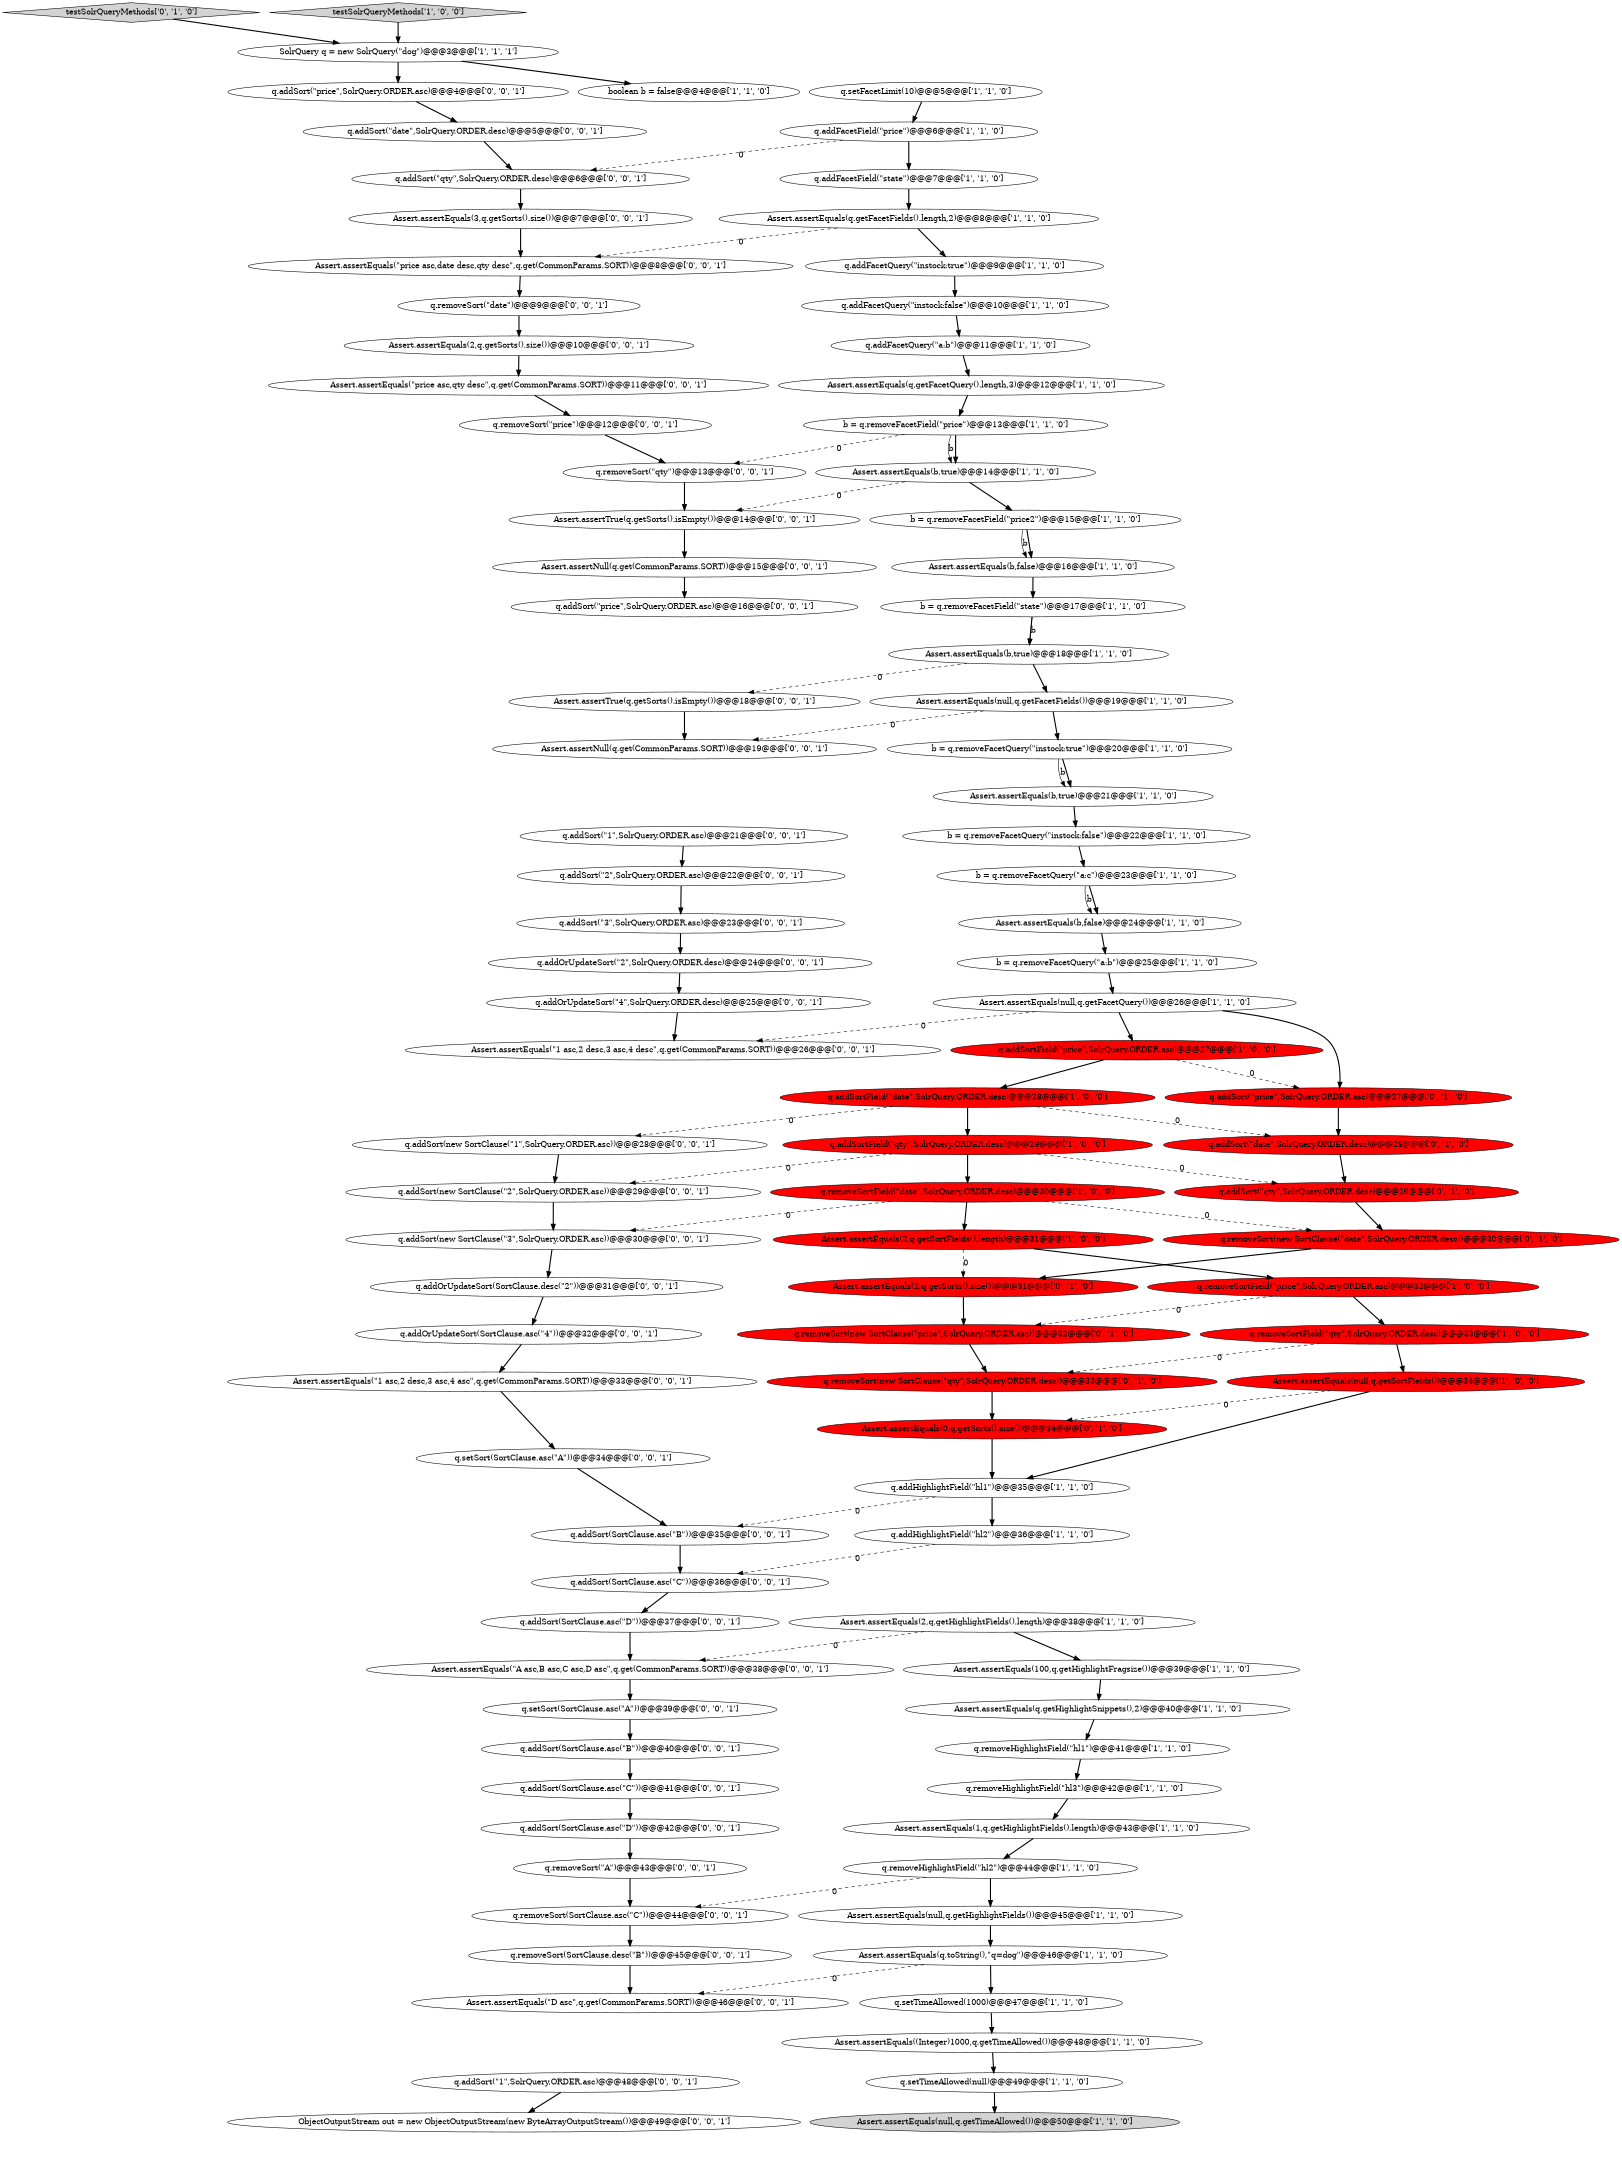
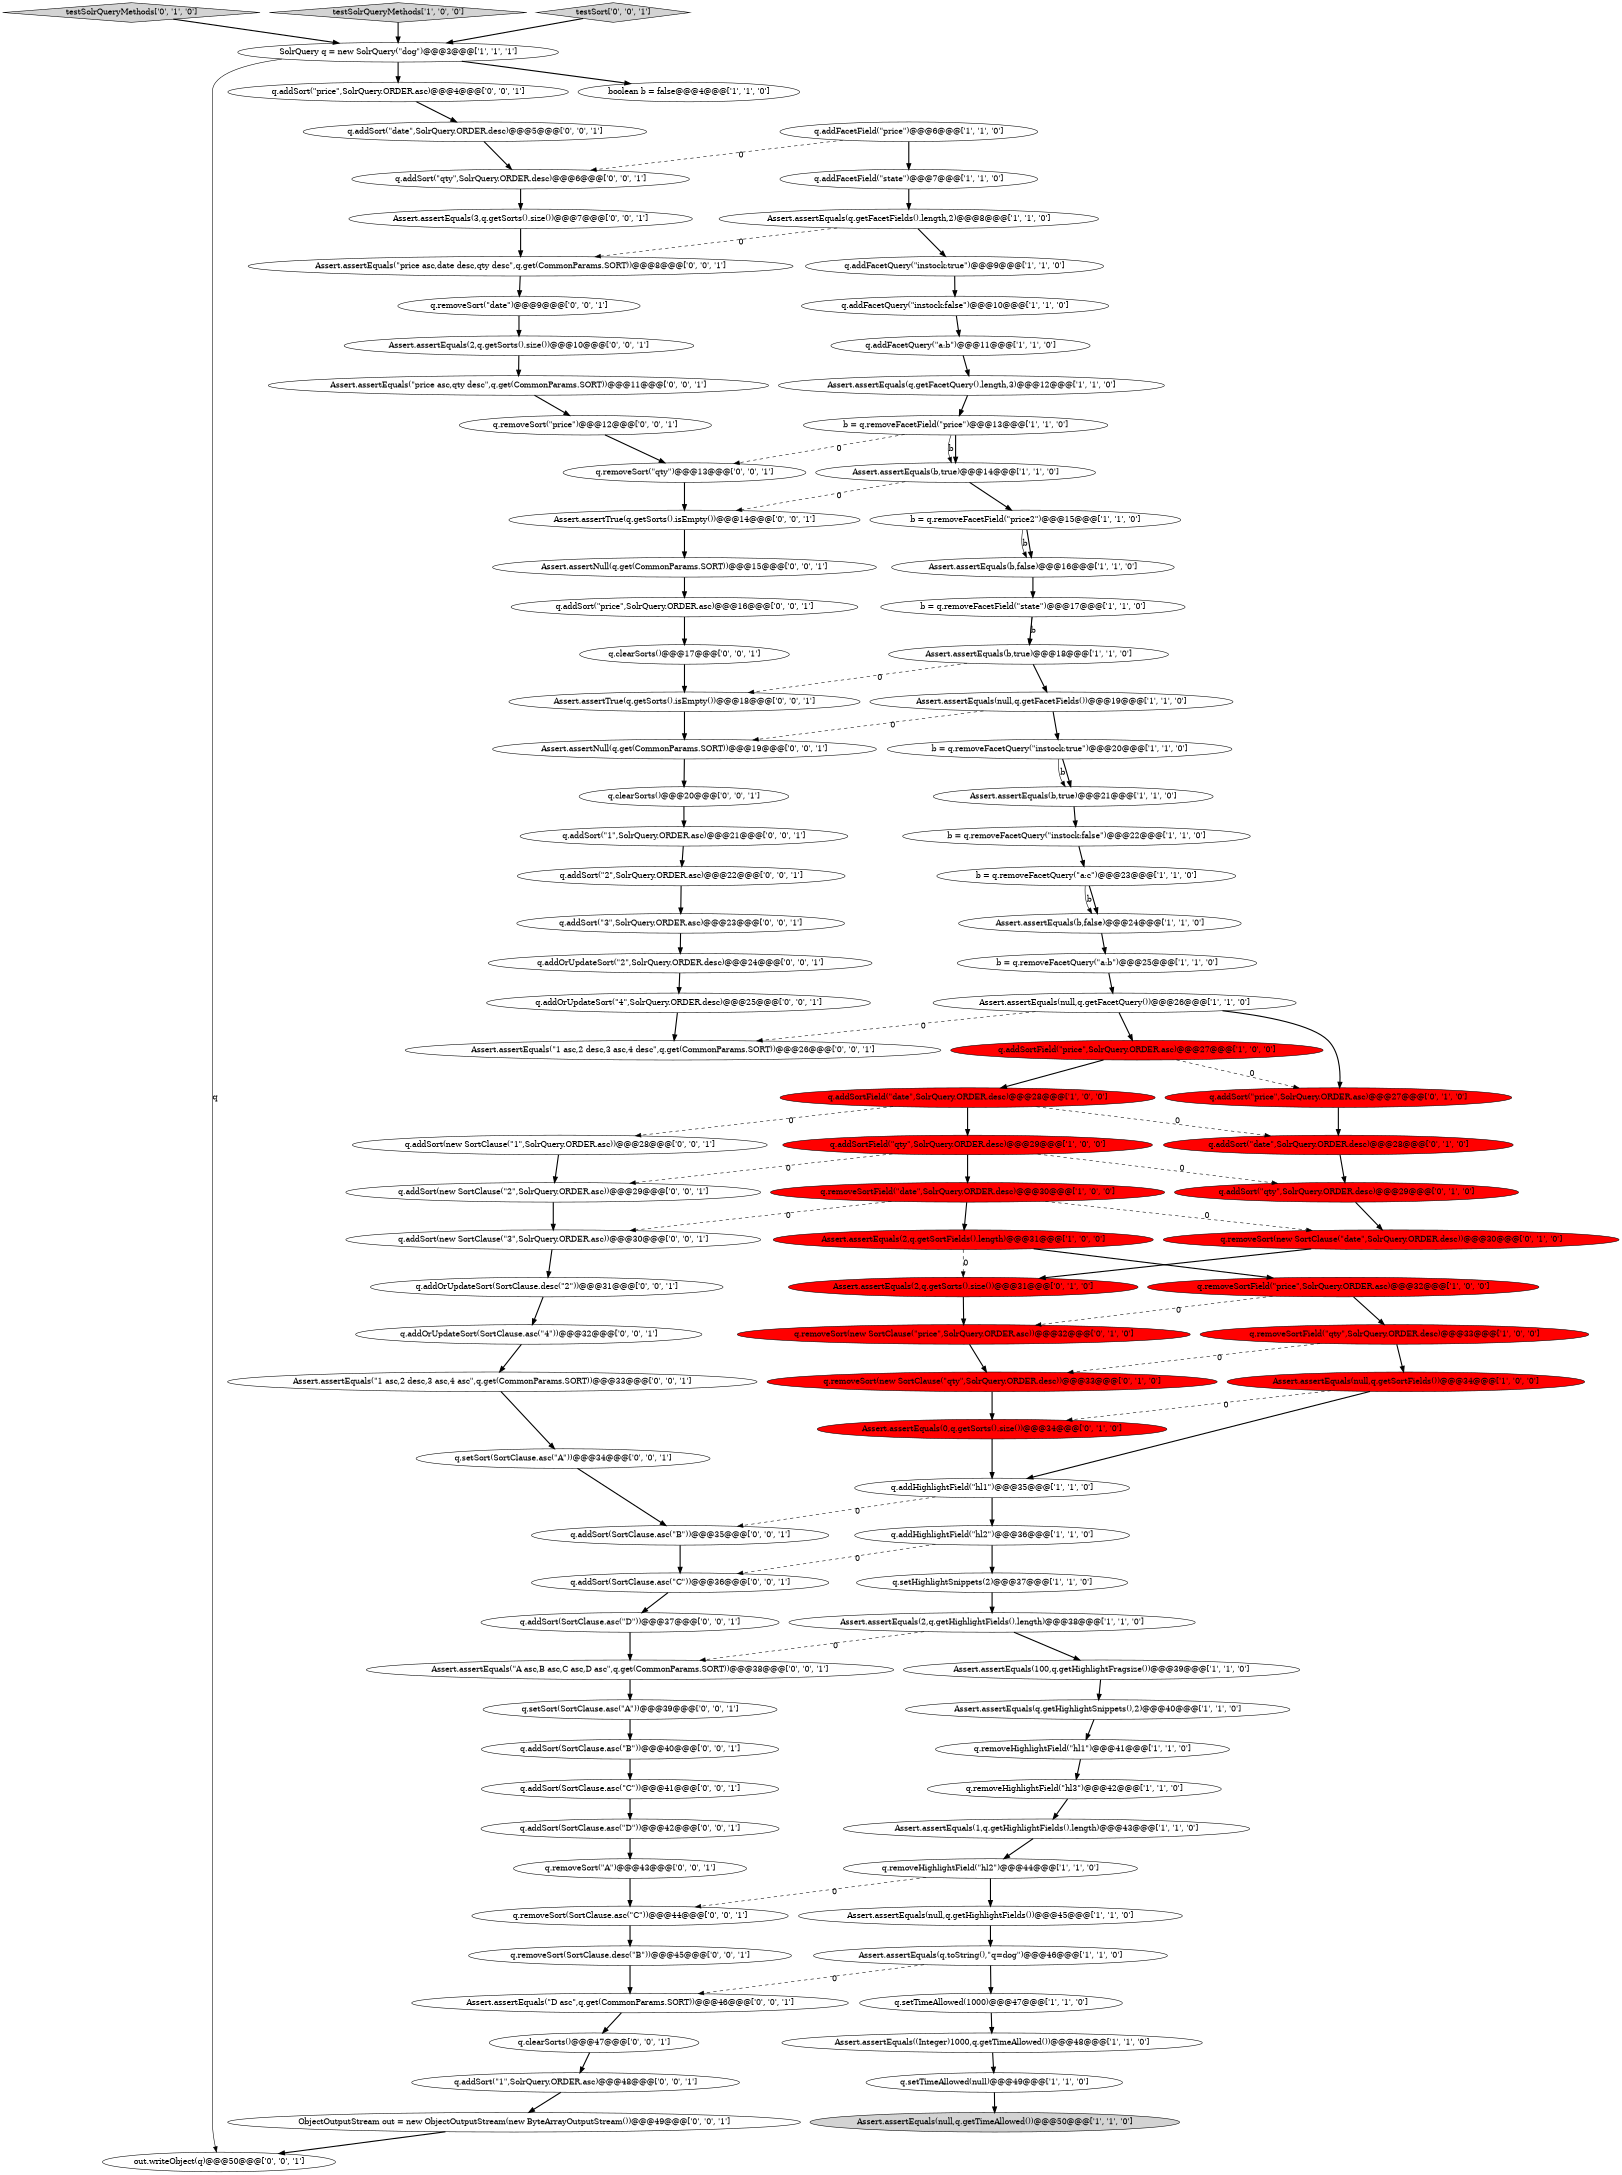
none -> (613, 13)
(926, 92) -> none
none -> (684, 654)
none -> (684, 797)
none -> (992, 1583)
none -> (594, 2043)
none -> (219, 2162)
